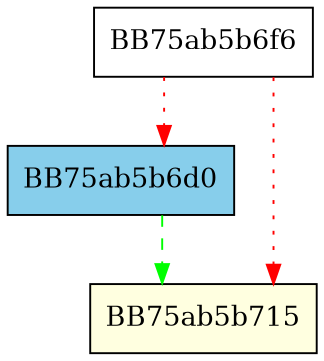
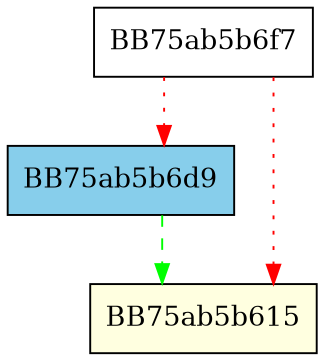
(203, 42) -> (203, 42)
(121, 180) -> (121, 180)
(203, 319) -> (203, 319)
